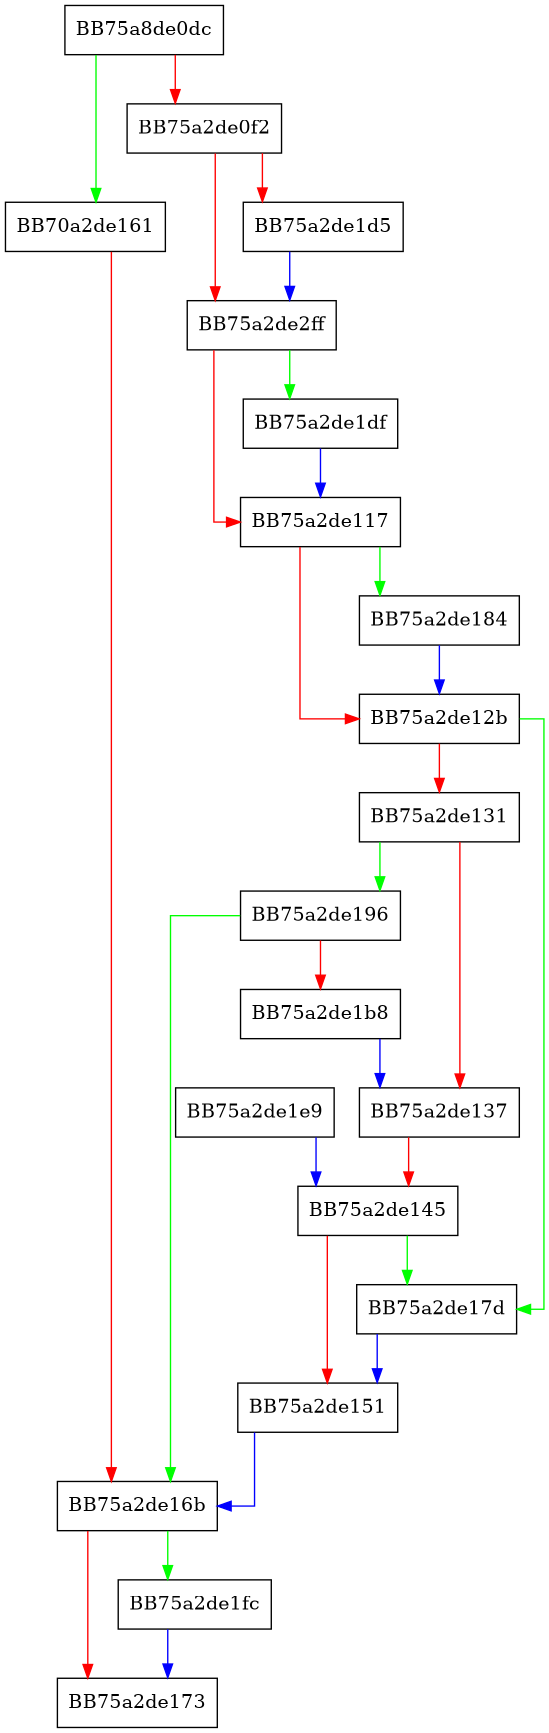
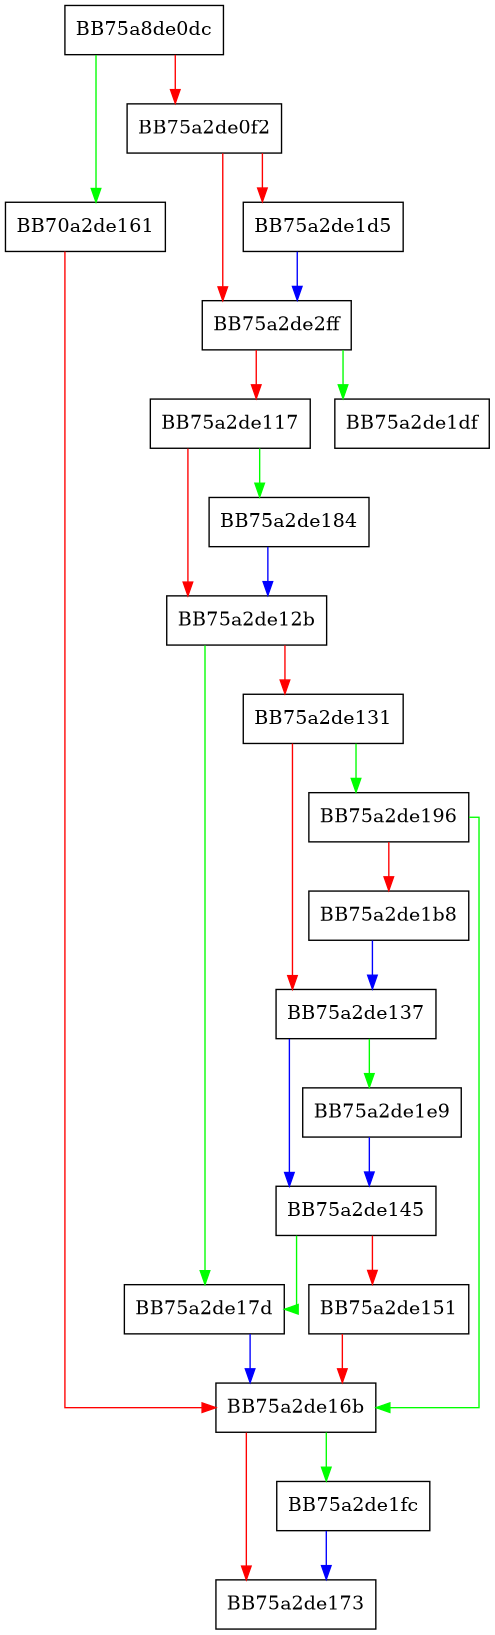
(320, 466) -> none
none -> (369, 1056)
(409, 1155) -> (289, 1106)
(377, 1351) -> (250, 1351)
(255, 1481) -> (342, 1351)
